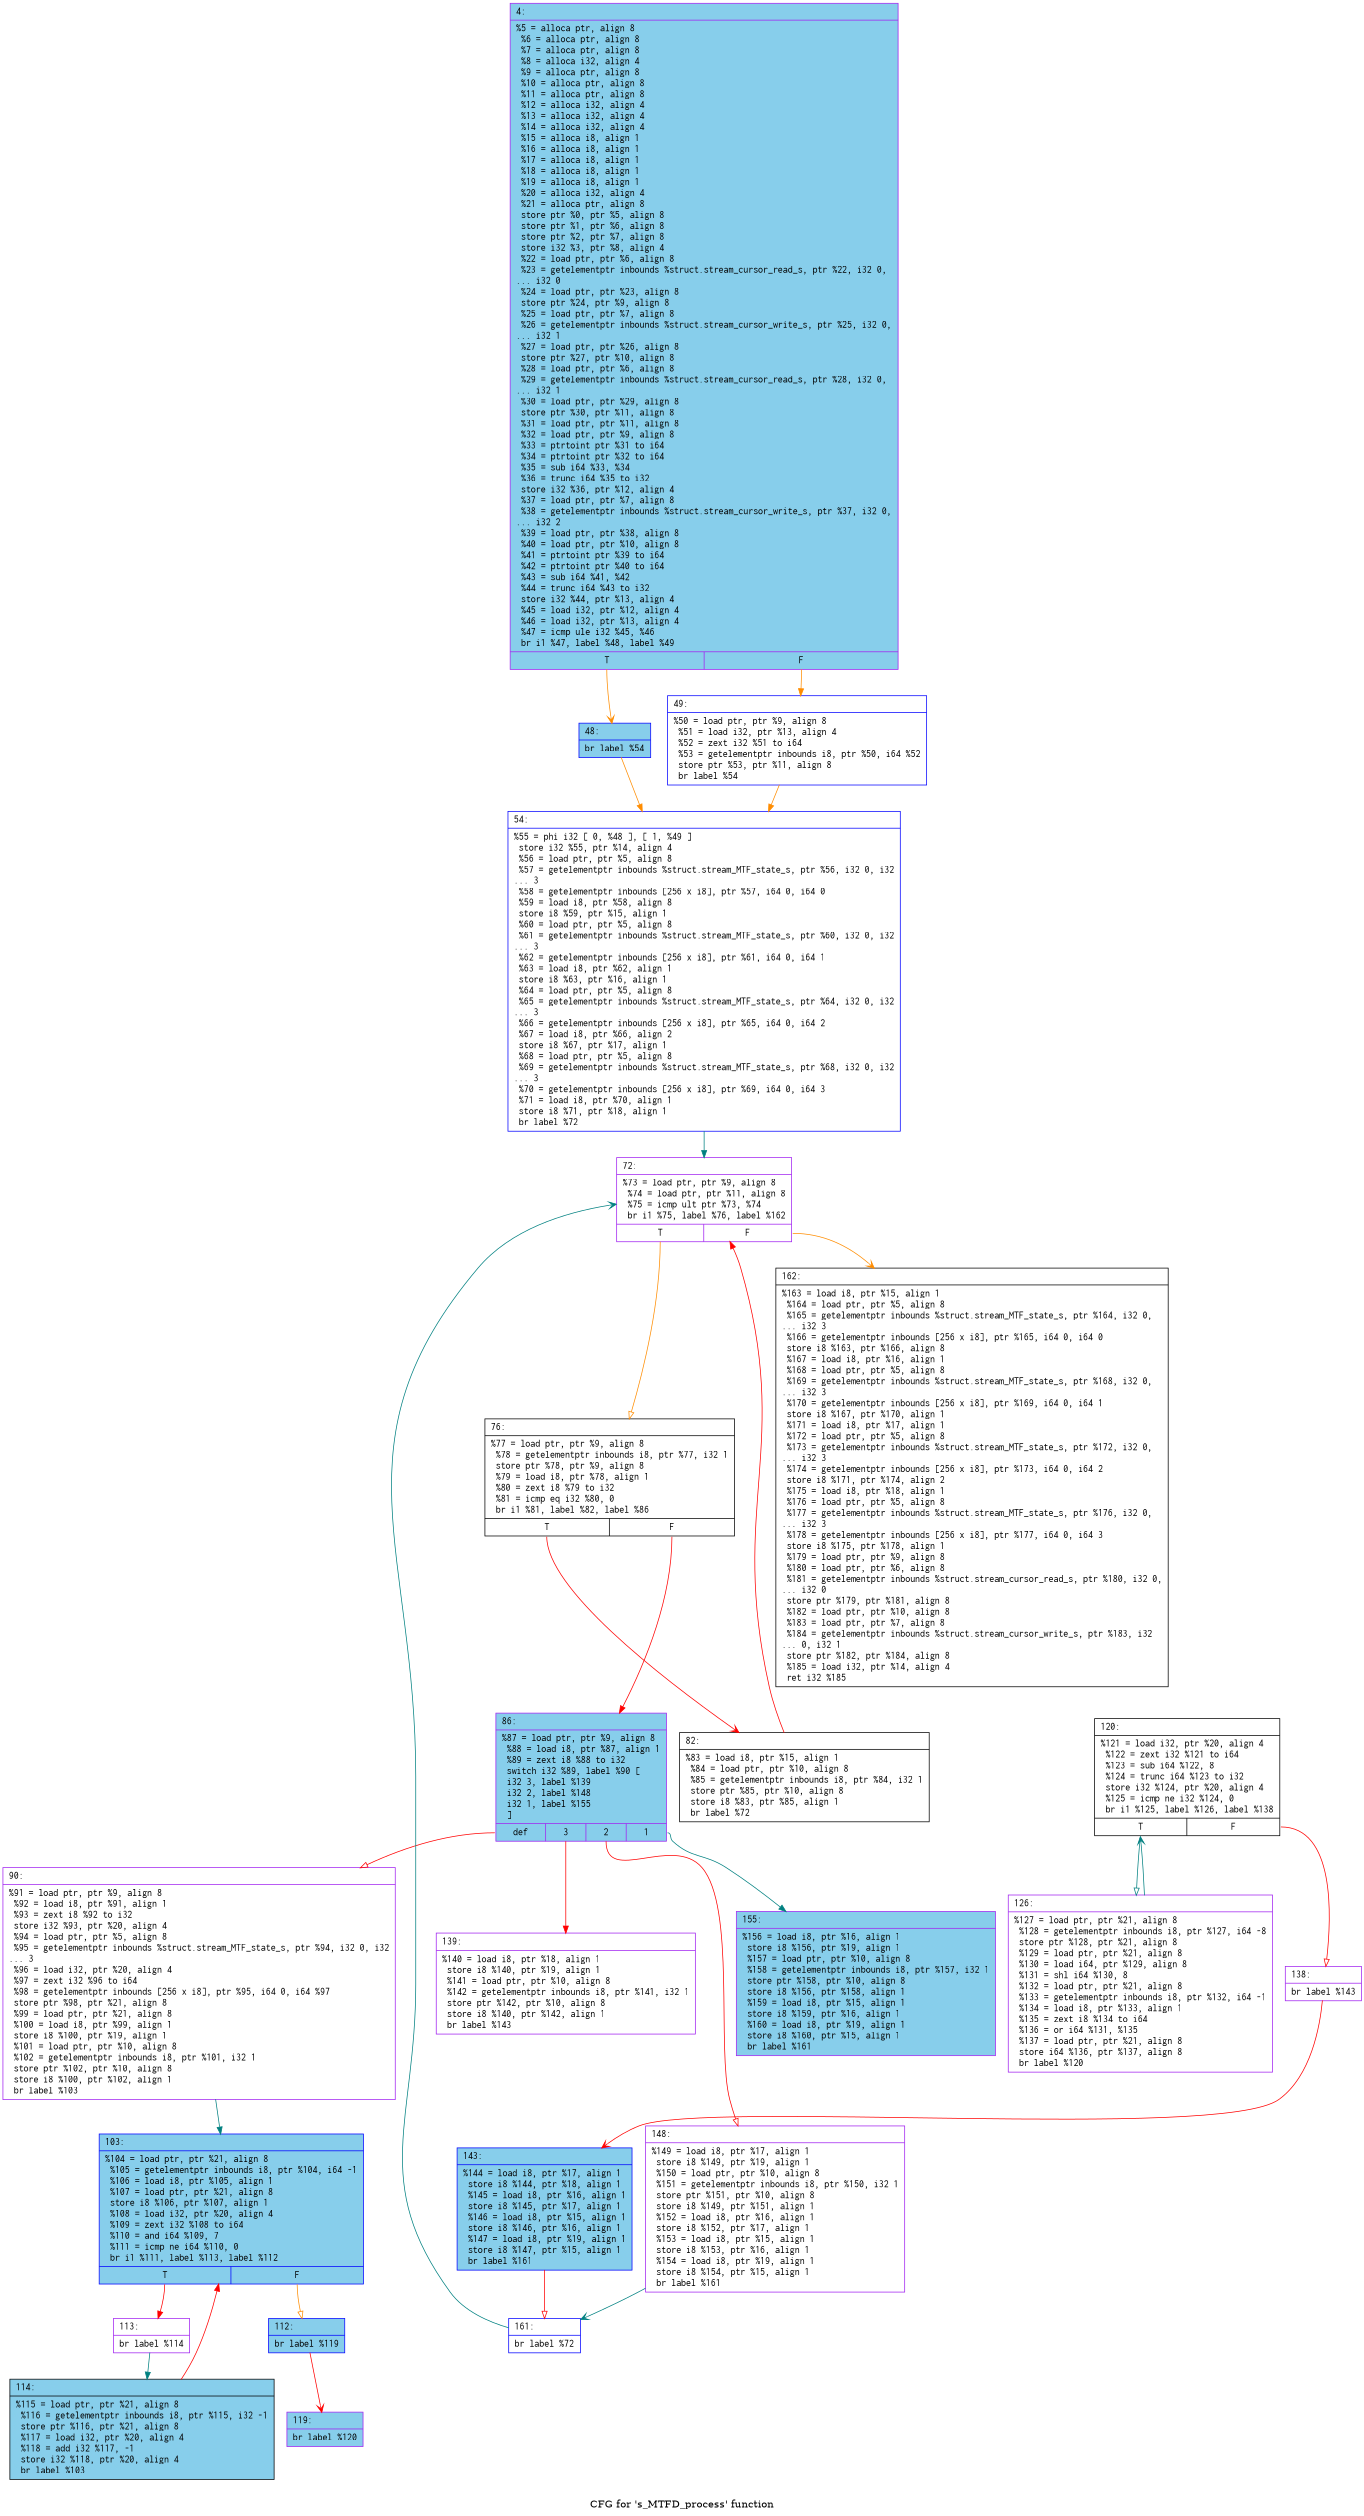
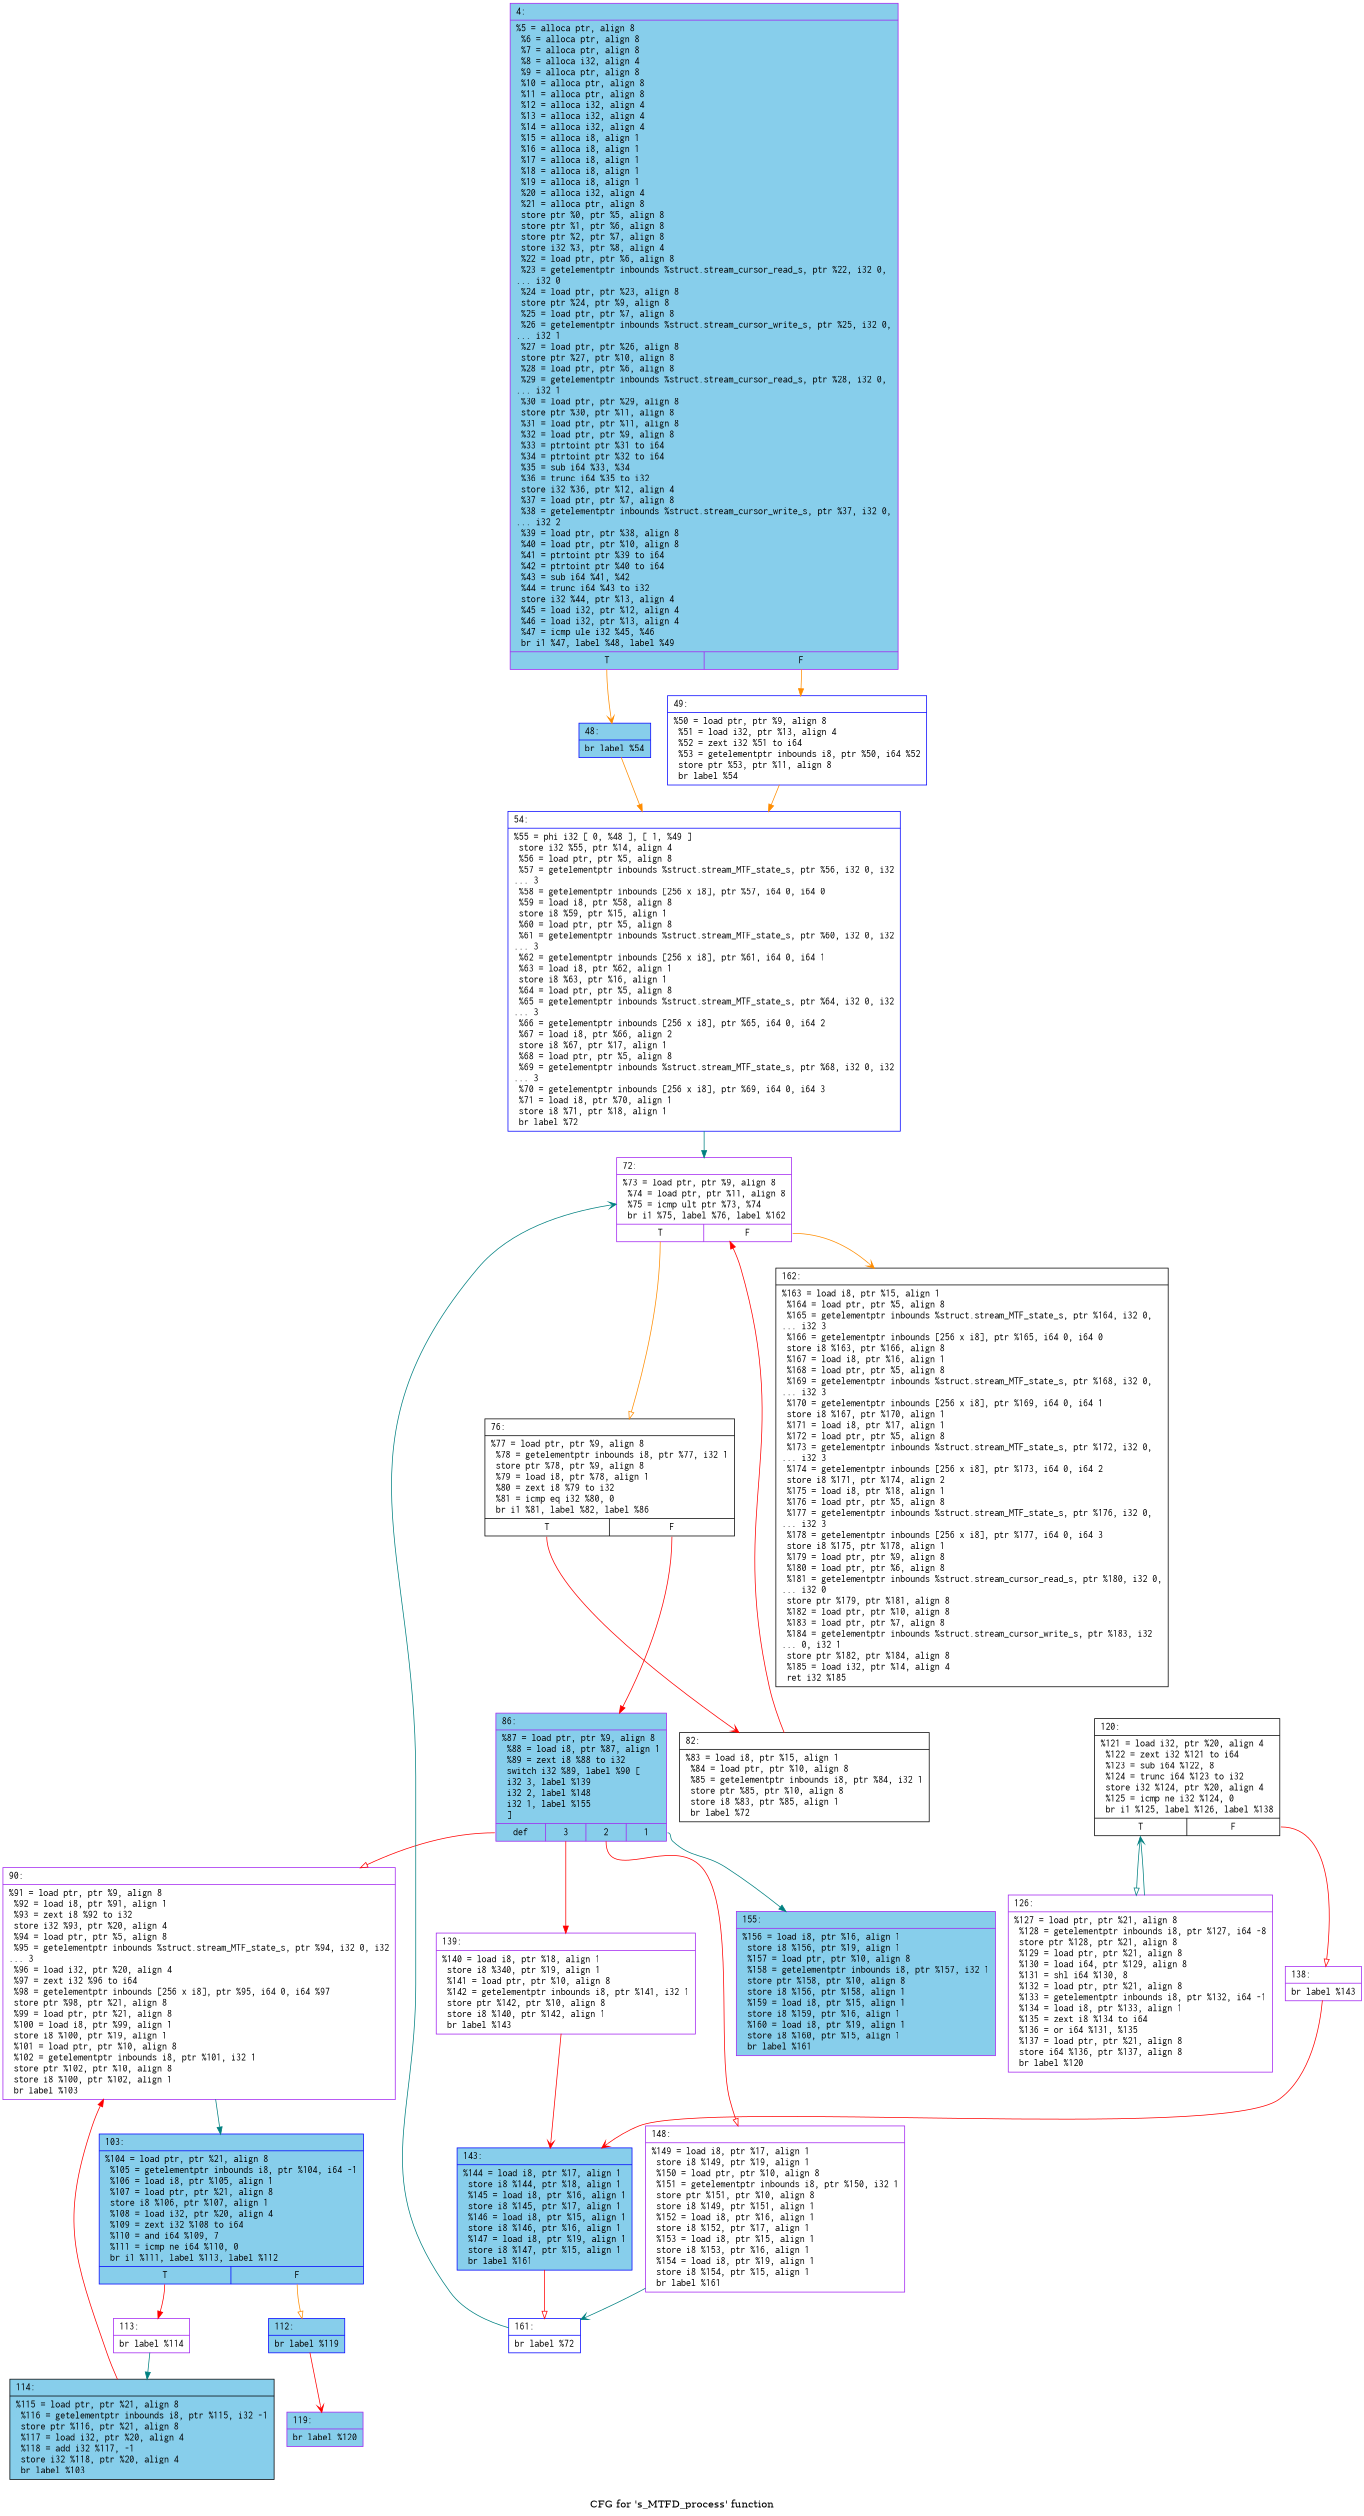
(522, 1970) -> (522, 1970)
none -> (556, 2087)
(203, 2337) -> (76, 2244)
